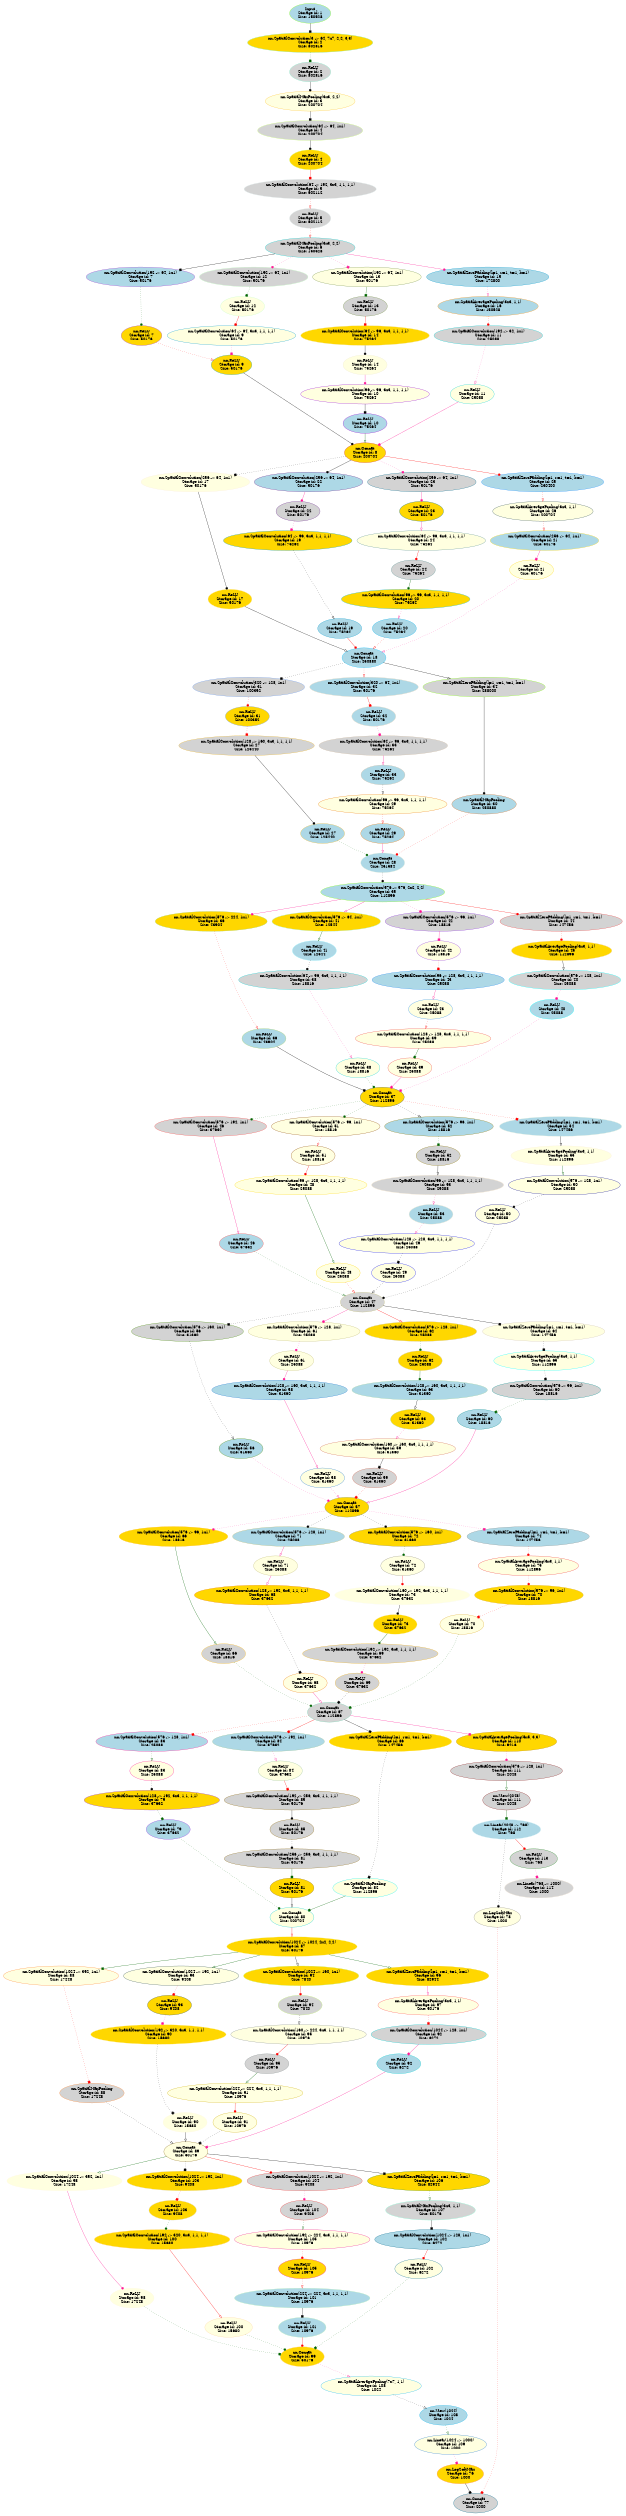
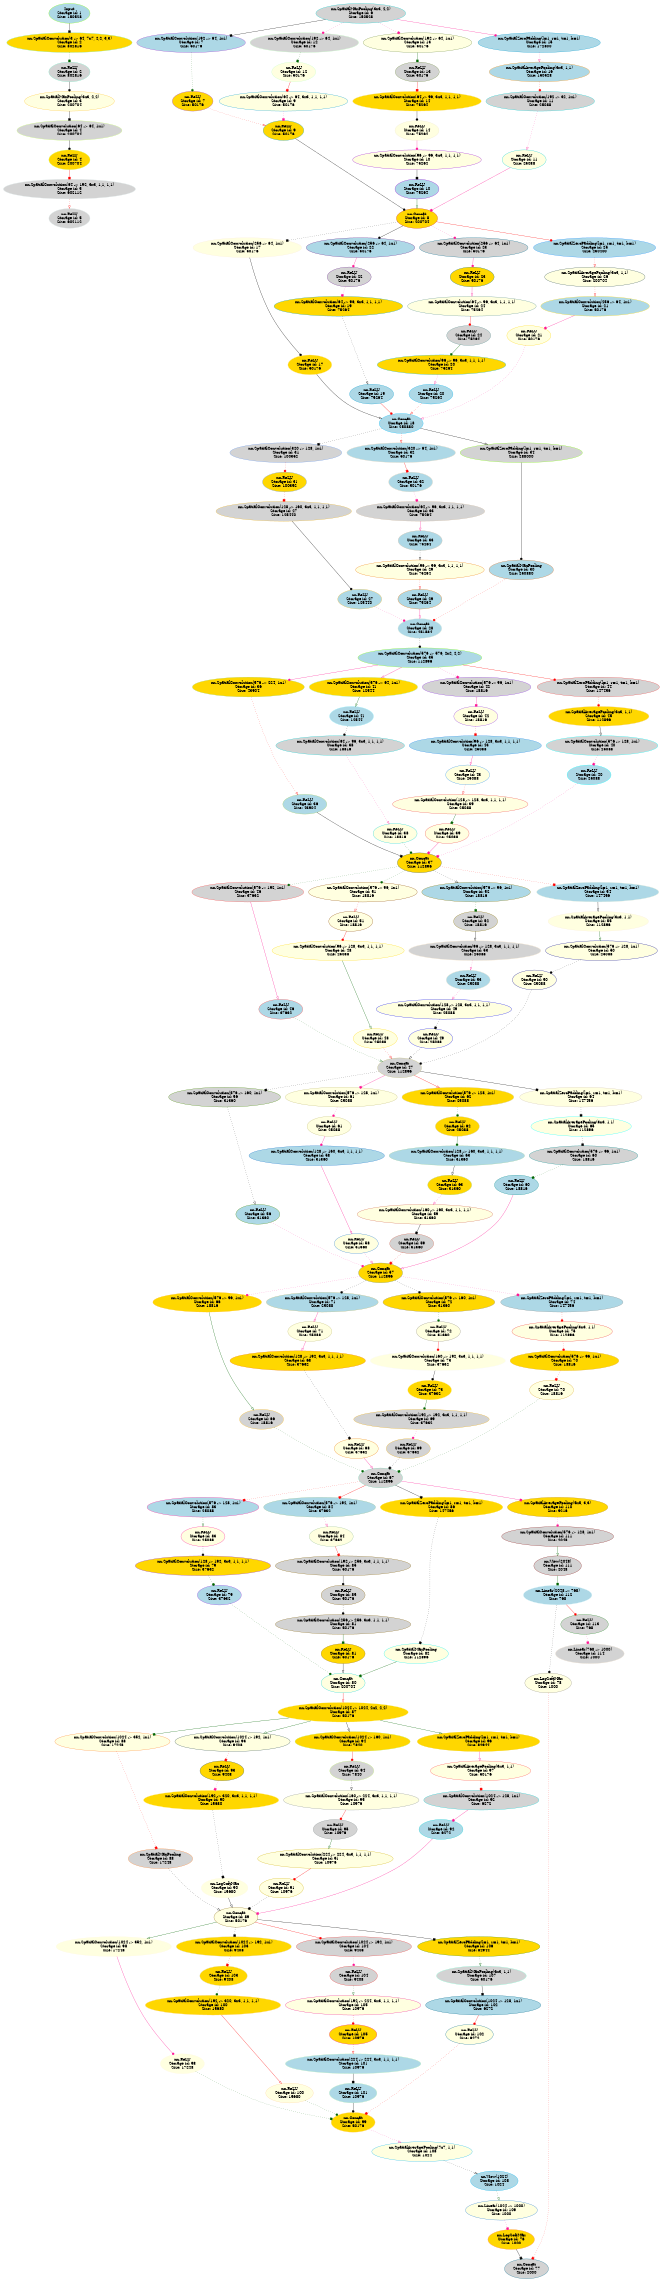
(310, 232) -> none
(352, 848) -> (389, 613)
(185, 2122) -> (225, 1888)
(364, 2314) -> (415, 2080)
(302, 2341) -> (353, 2107)
